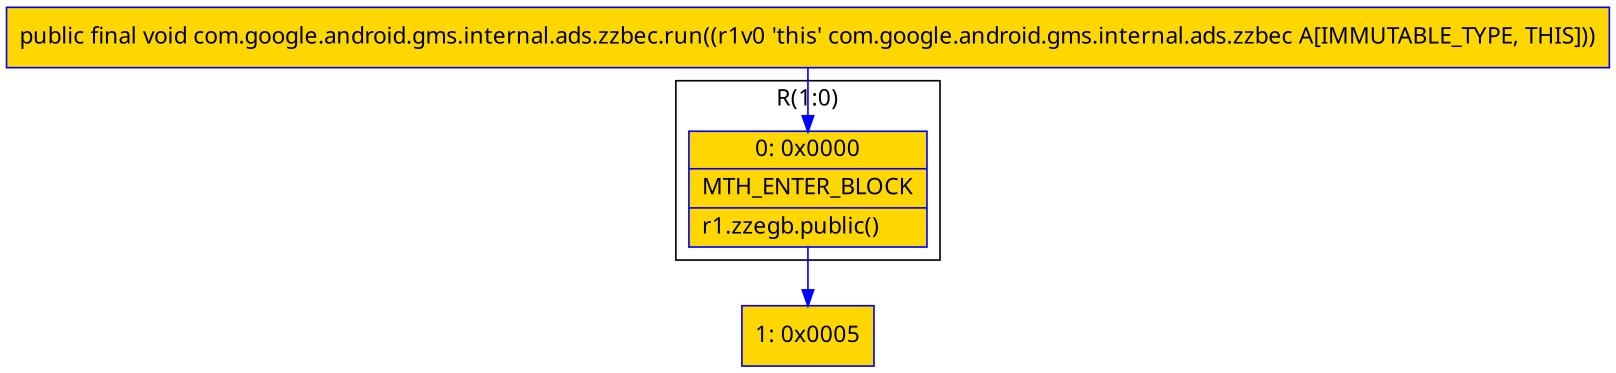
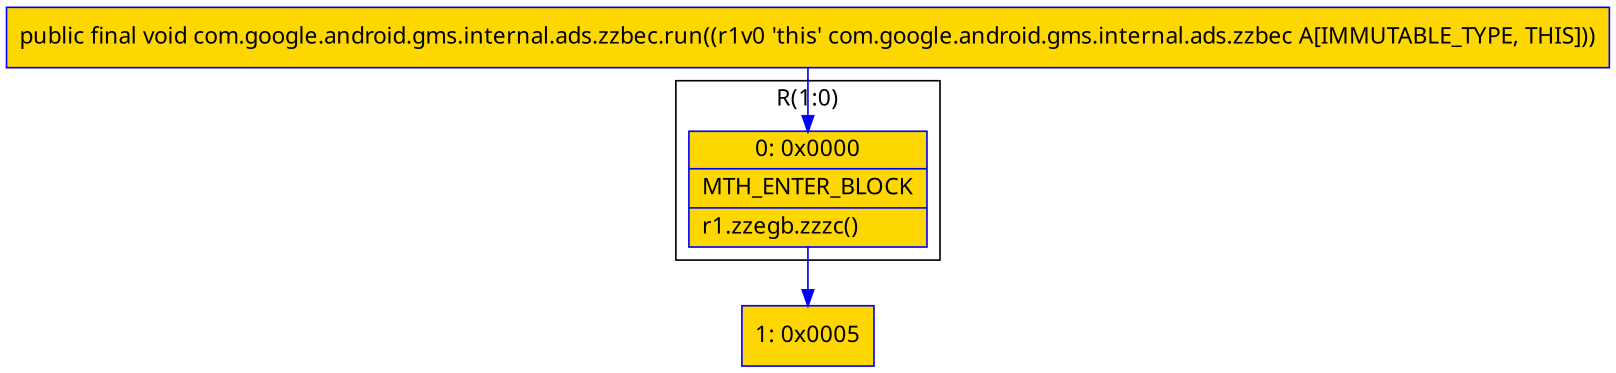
(791, 227) -> (781, 227)
